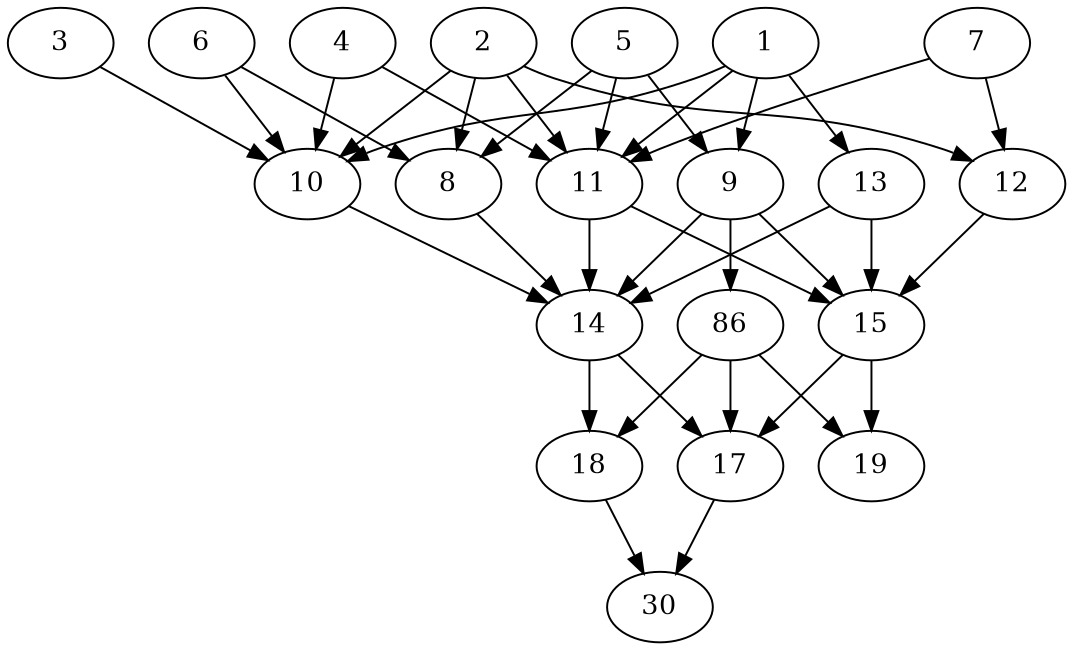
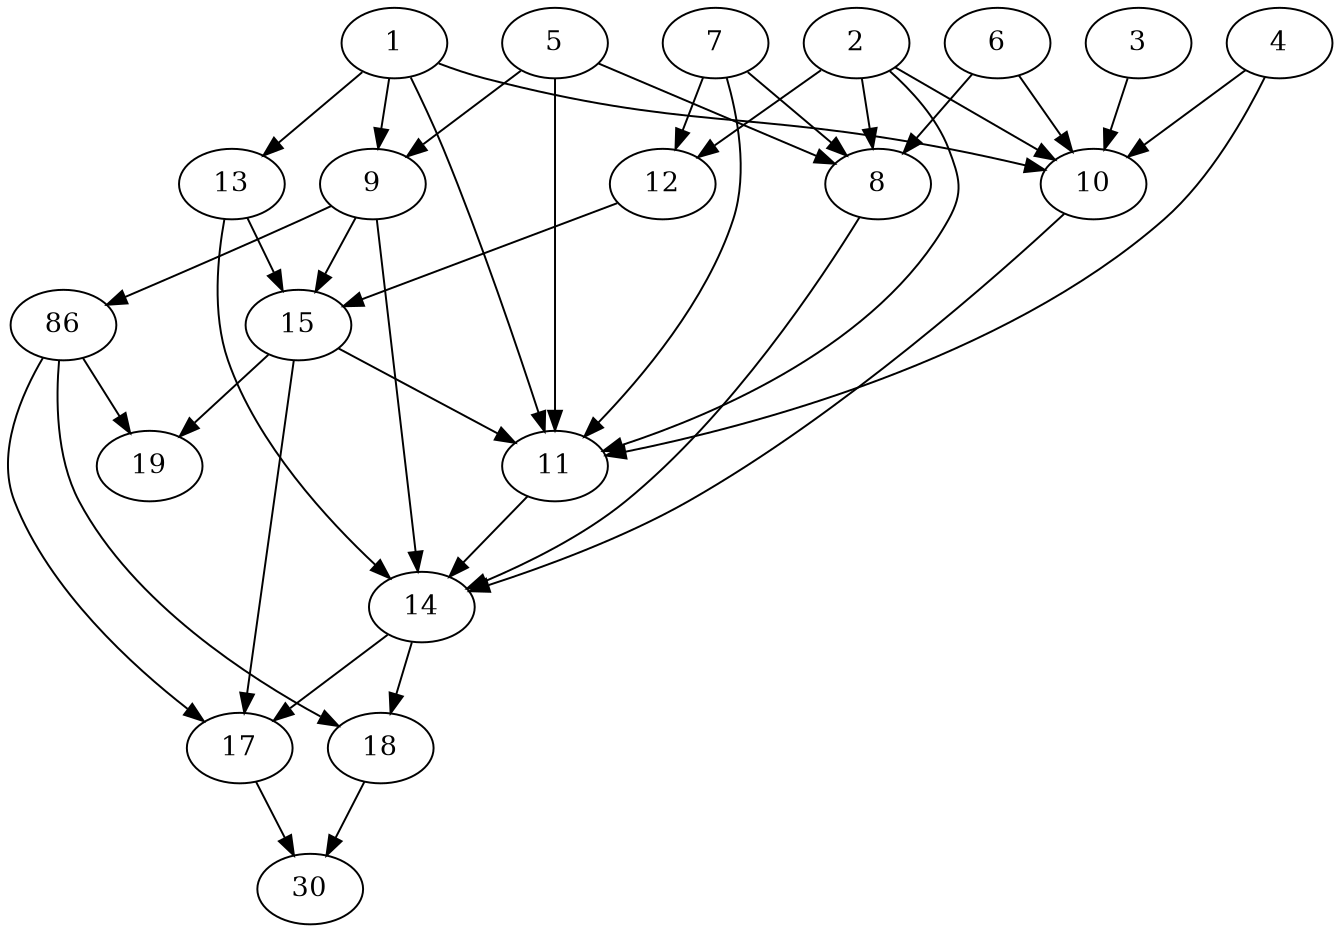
none -> (790, 108)
(717, 248) -> (418, 391)
